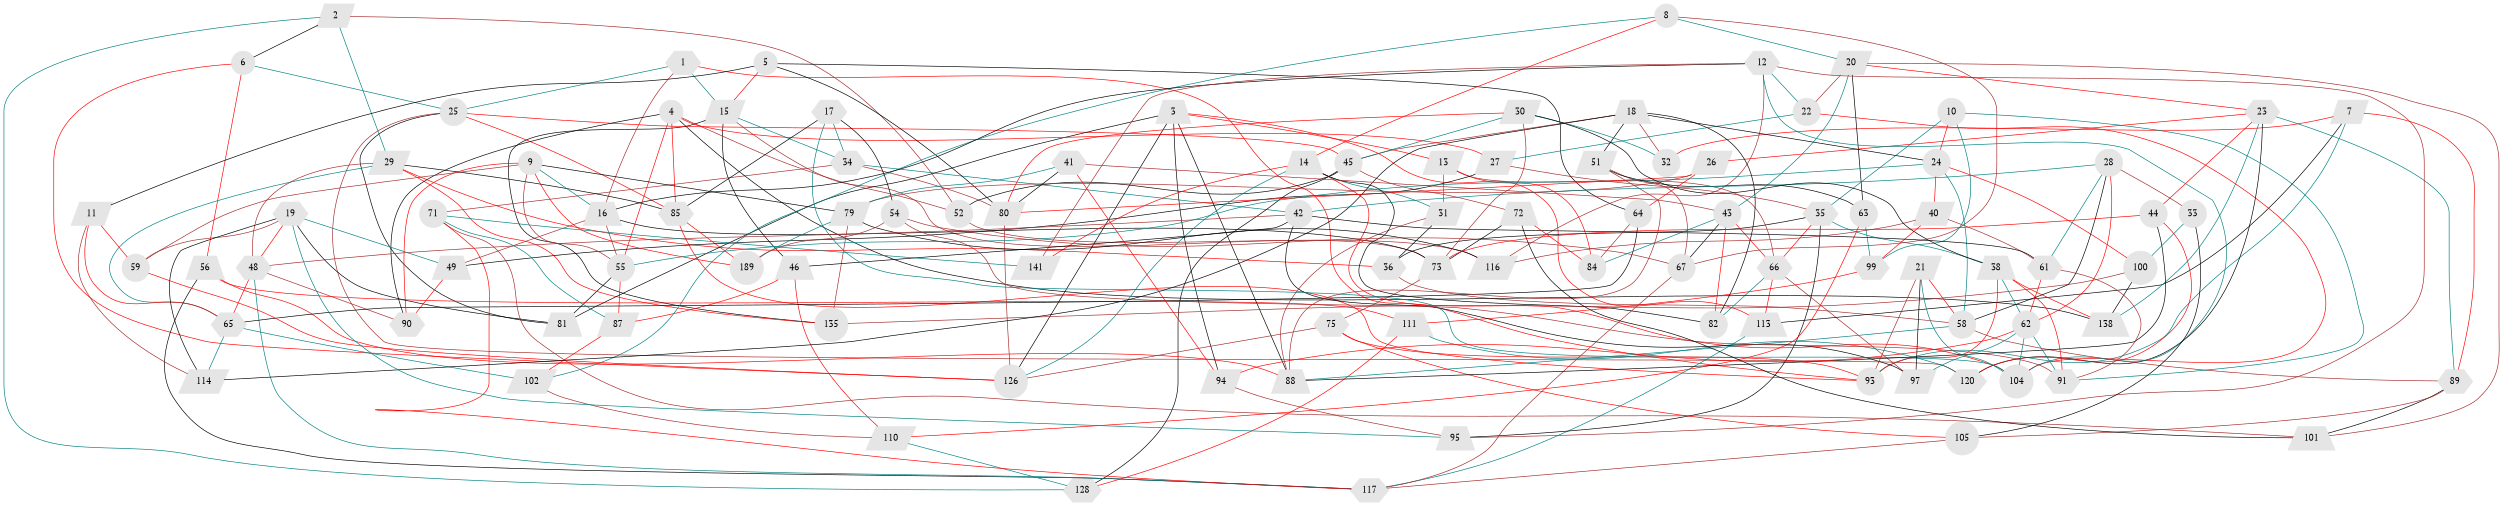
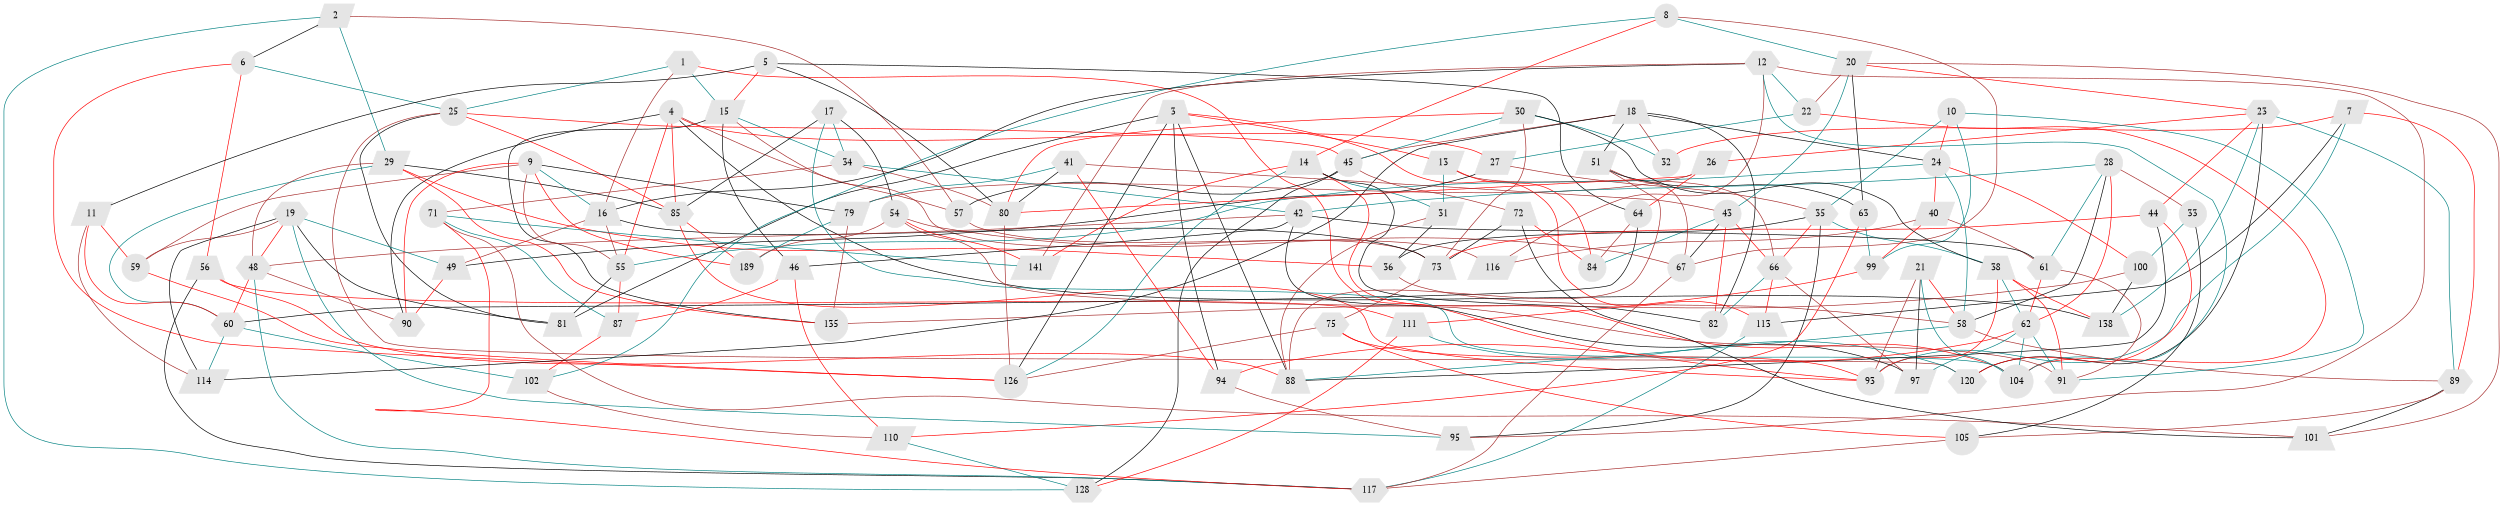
(959, 214) -> (959, 214)
(1325, 230) -> none
none -> (963, 241)
(229, 325) -> (229, 325)
